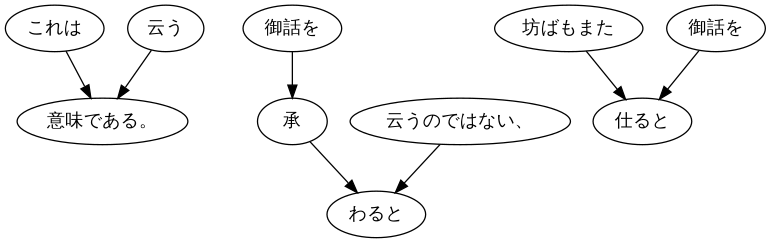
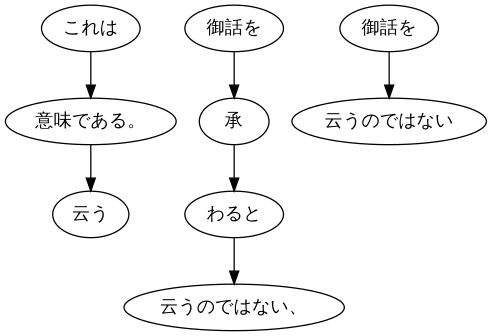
(569, 28) -> none
(138, 69) -> (91, 162)
(642, 121) -> (389, 121)
(422, 164) -> (234, 255)
